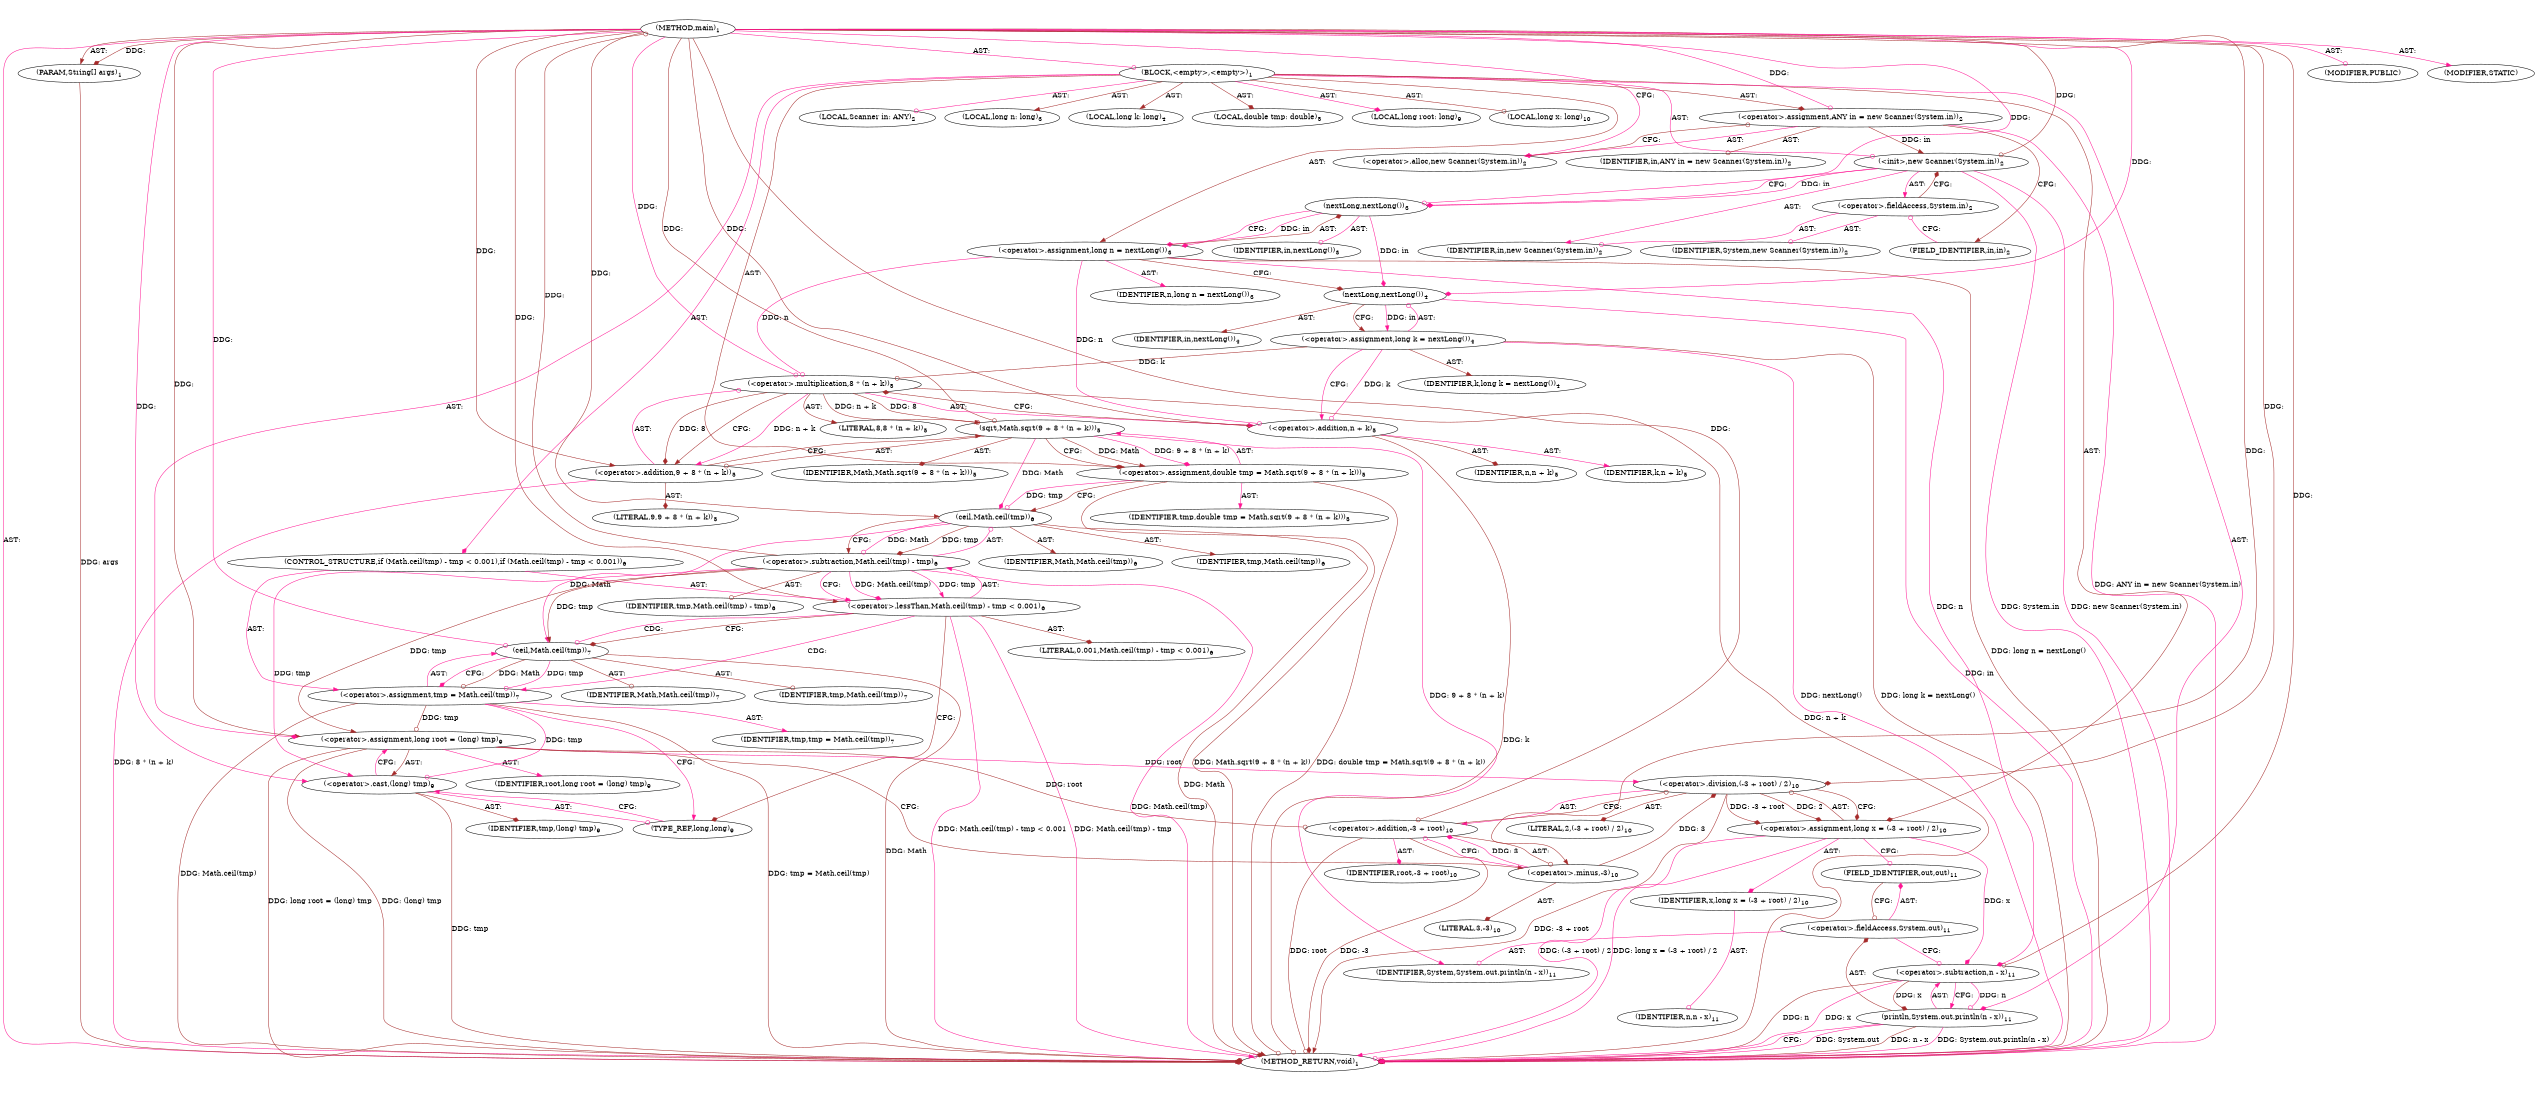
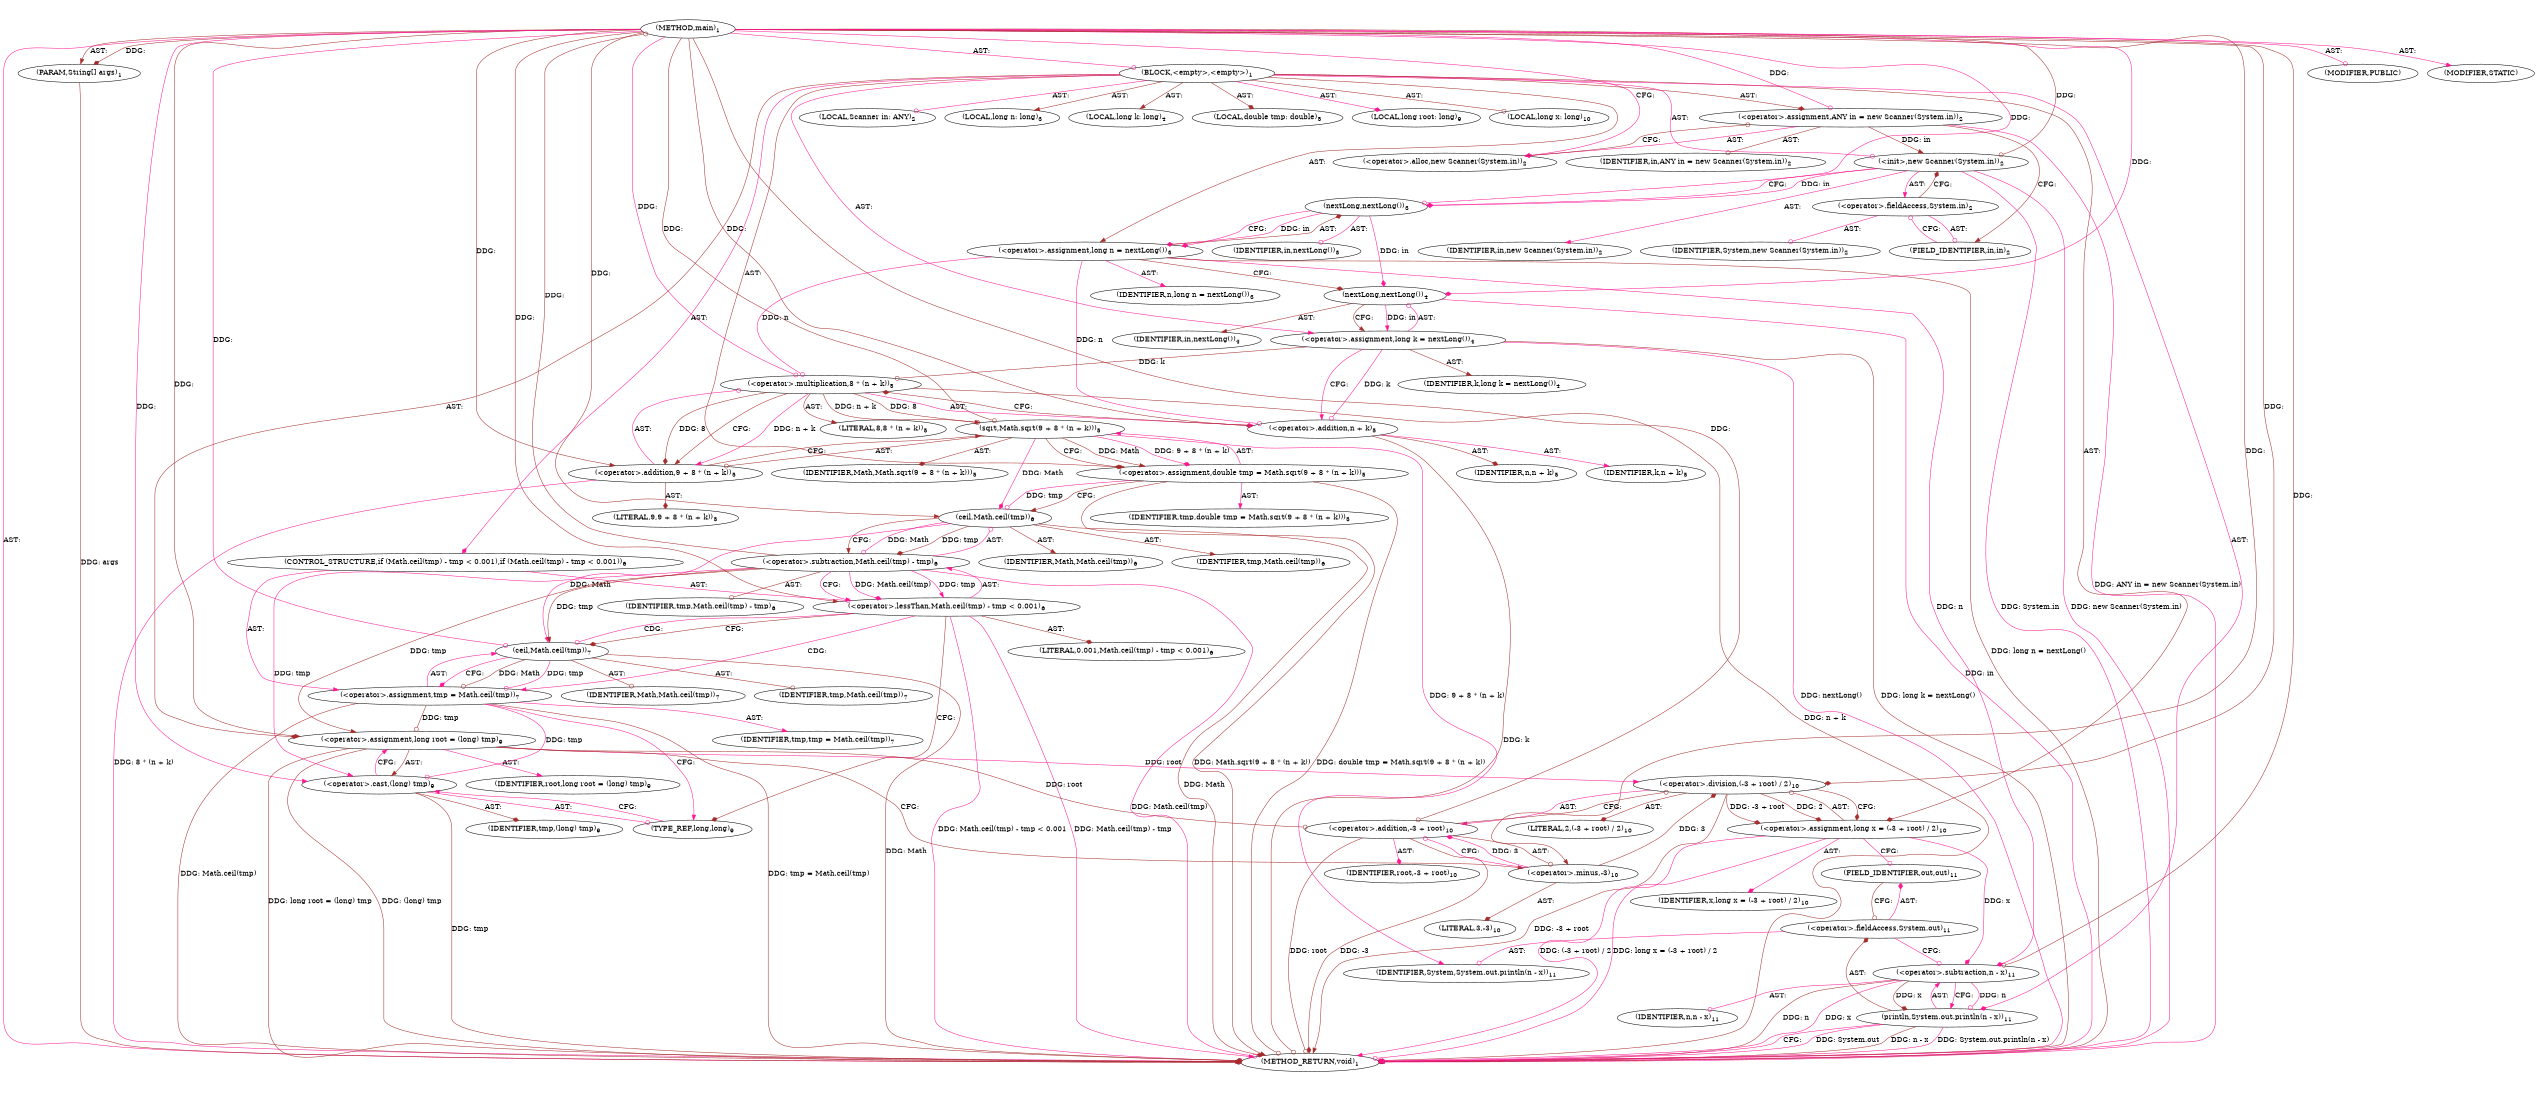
none -> (862, 221)
(1724, 241) -> (1943, 225)
(521, 380) -> (521, 380)
(1724, 963) -> (1803, 987)
